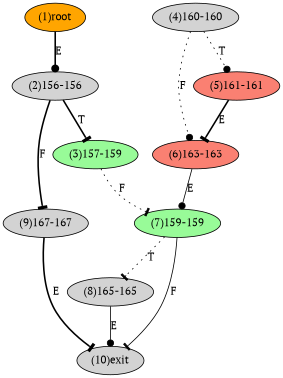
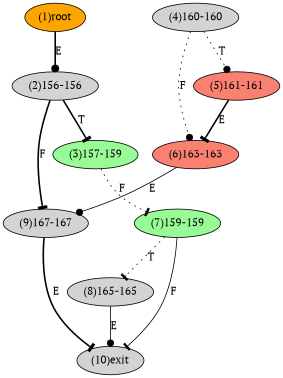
(187, 186) -> (131, 192)
